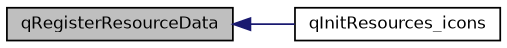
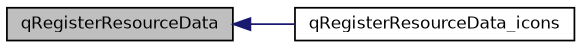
(398, 24) -> (435, 24)
